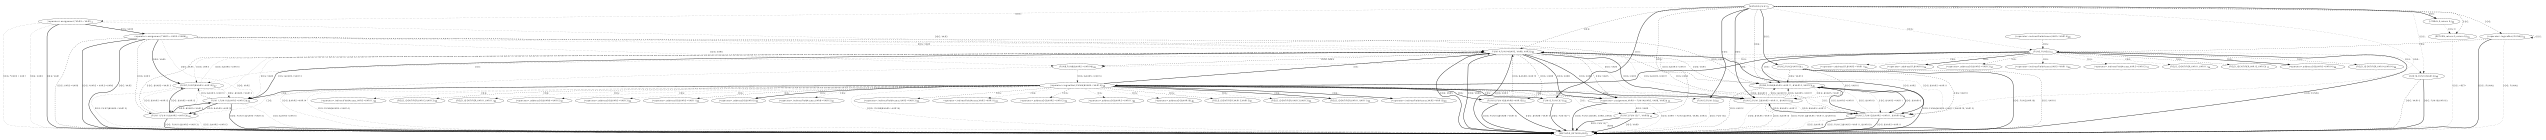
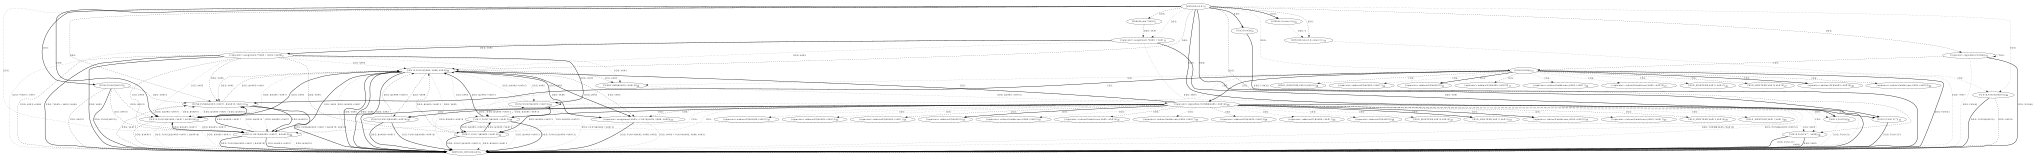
none -> (1144, 22)
none -> (1244, 31)
(2043, 43) -> (1707, 75)
(1232, 101) -> none
